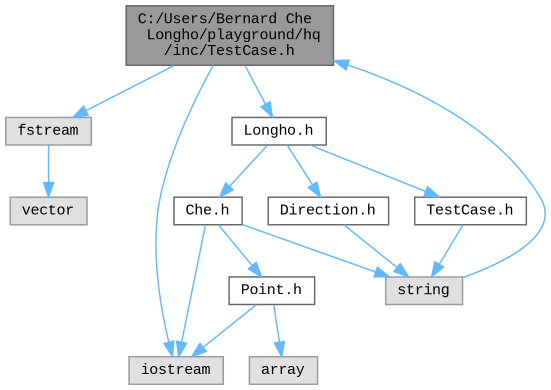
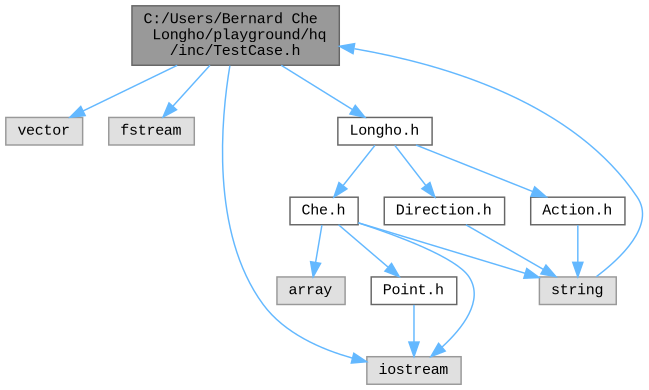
(49, 164) -> (130, 88)
(471, 211) -> (578, 211)
(277, 323) -> (319, 244)
